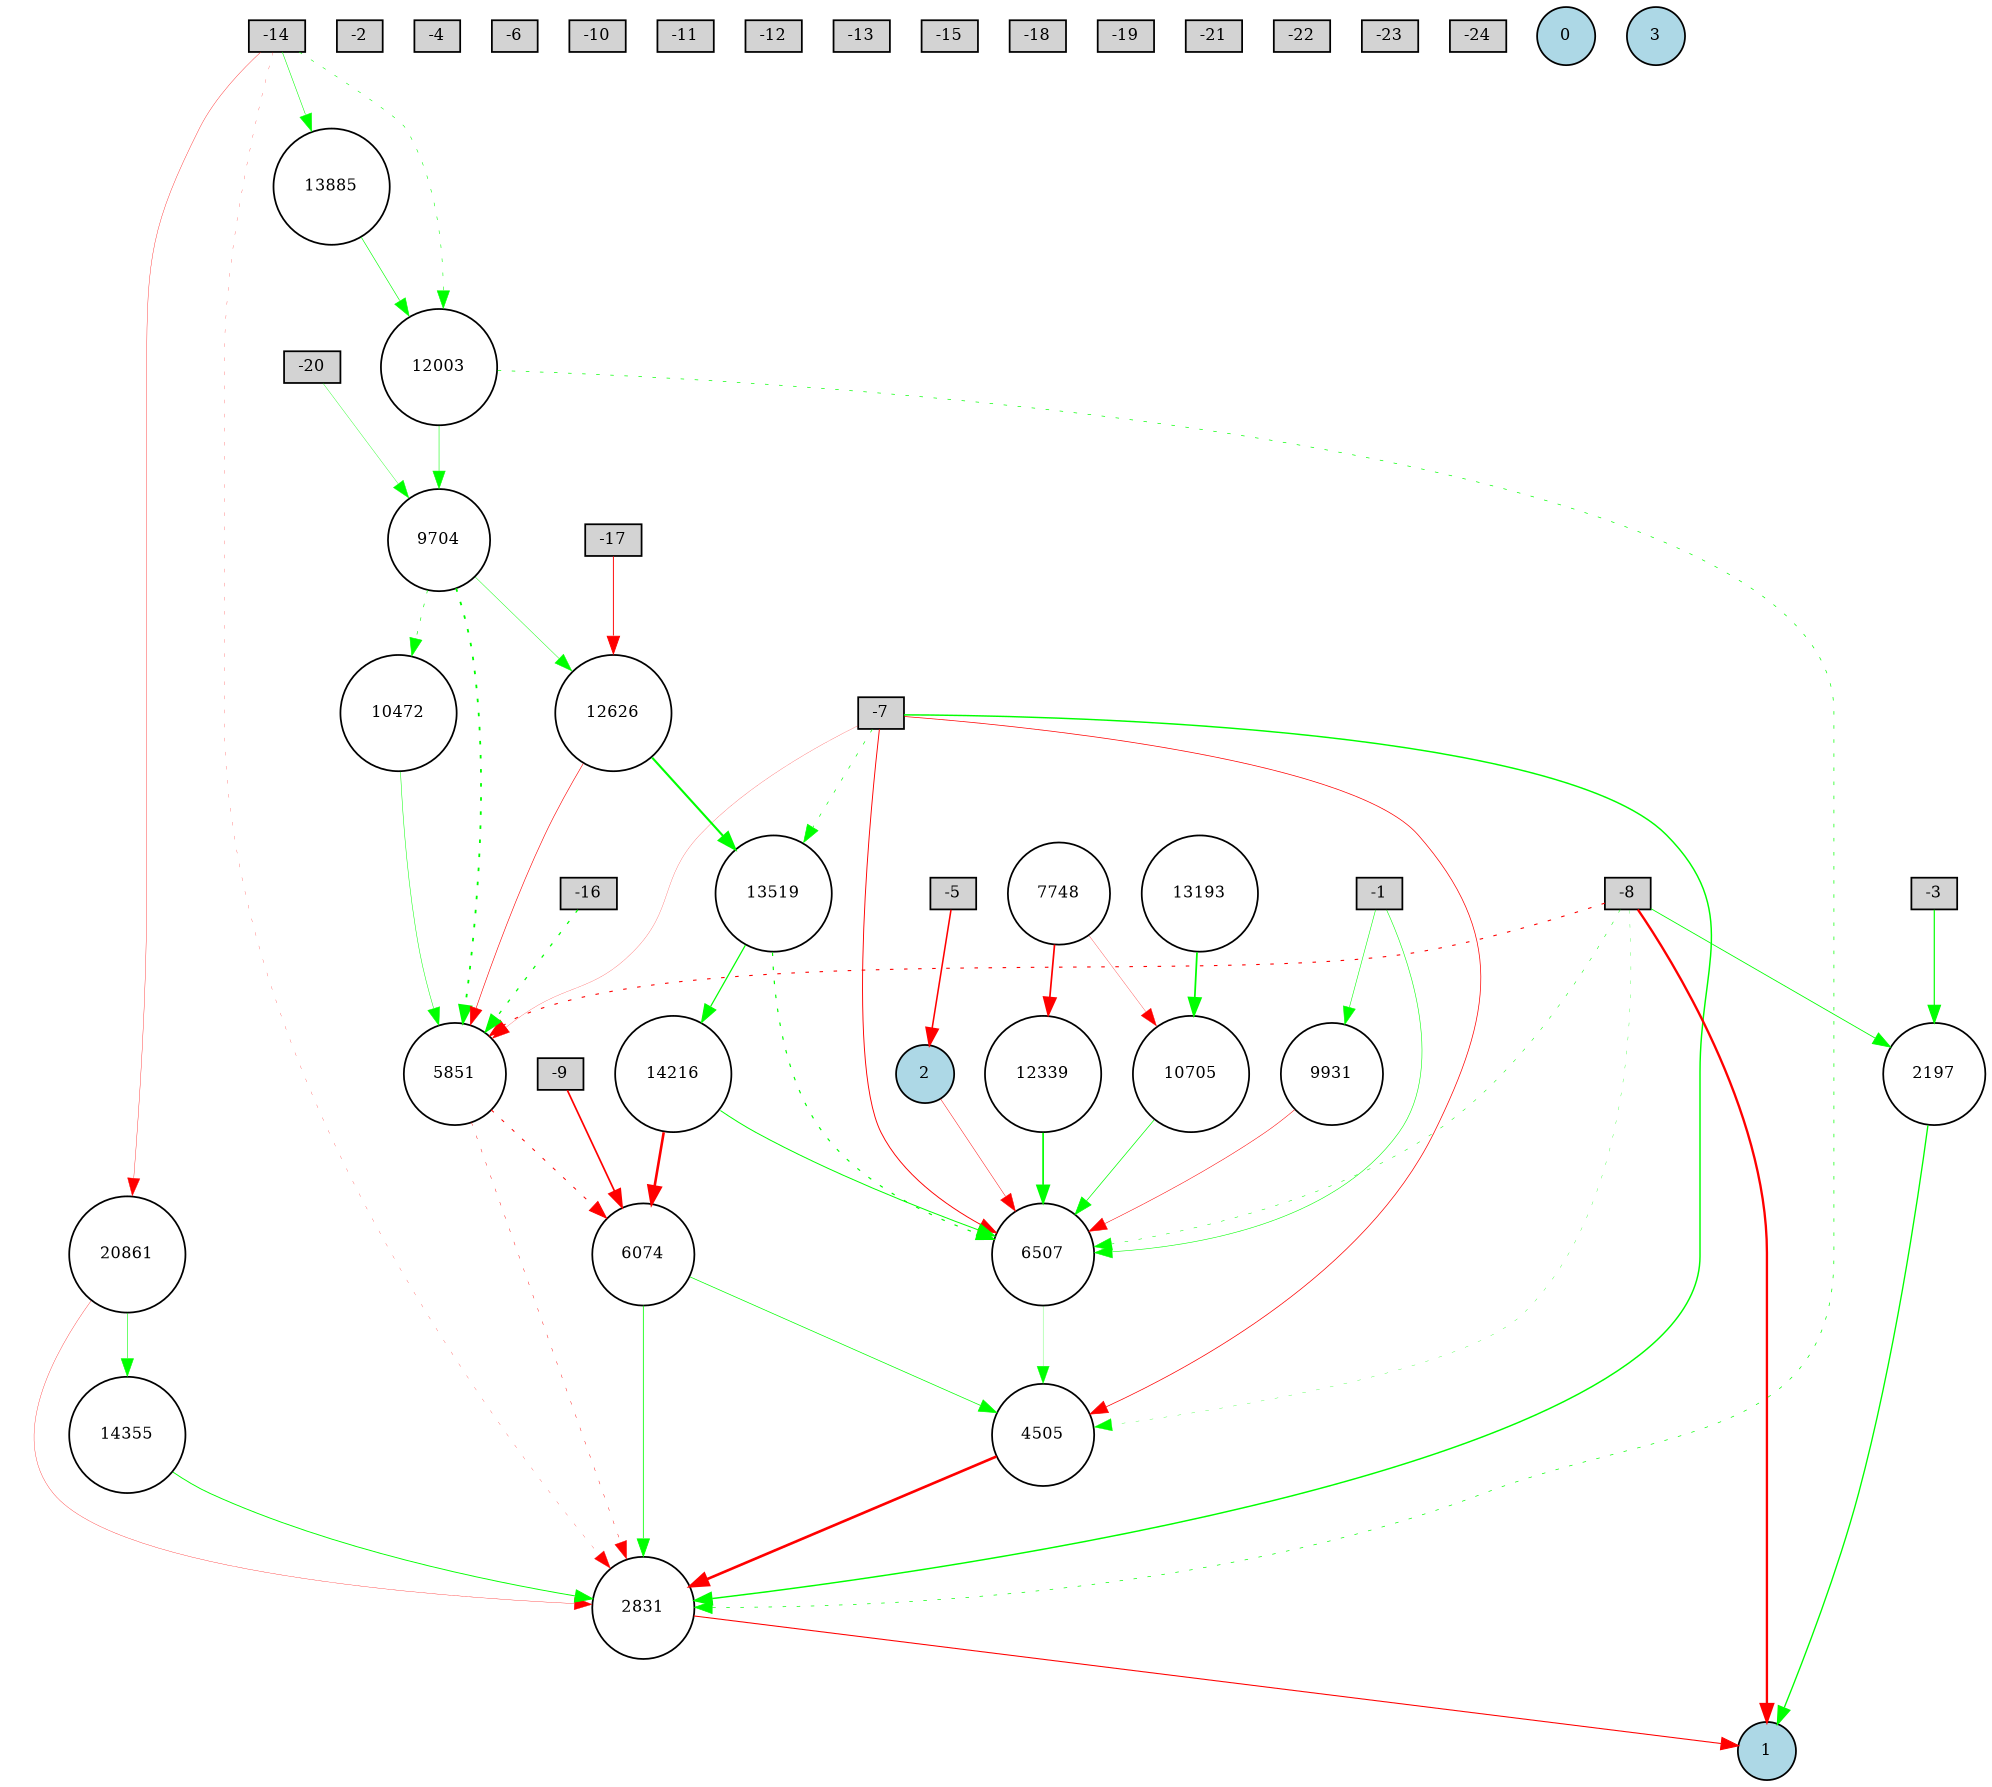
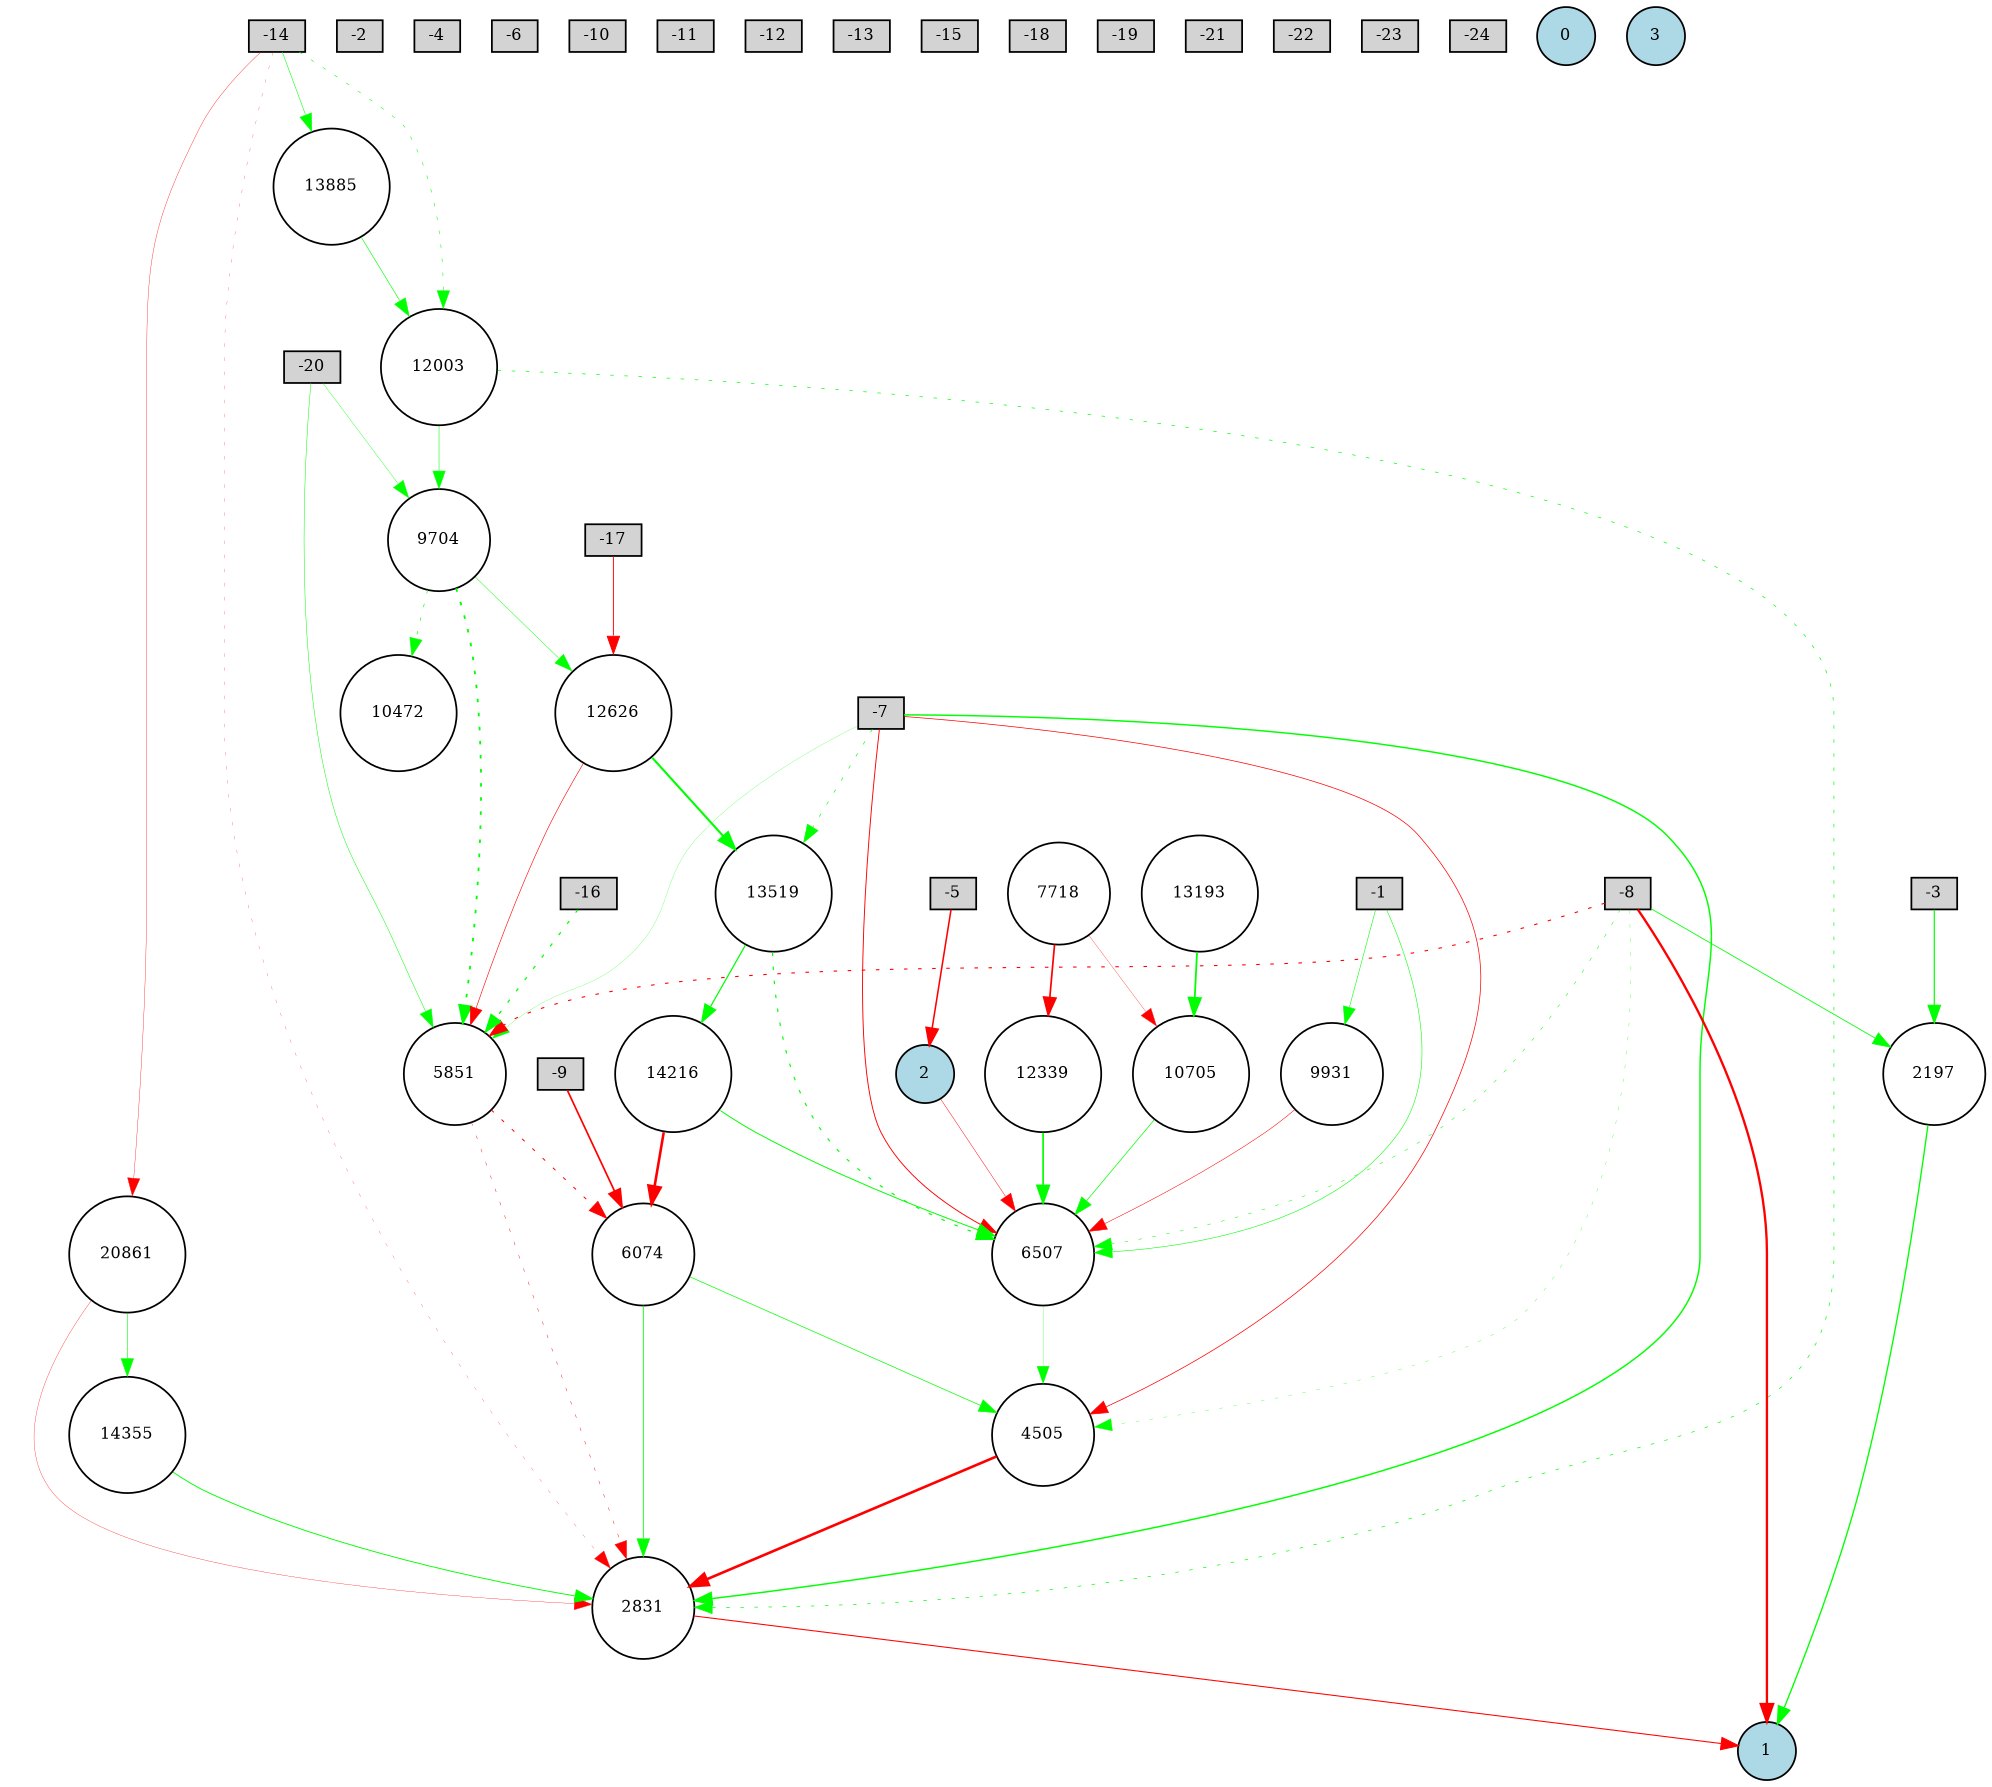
(675, 873) -> (675, 873)
(410, 891) -> (314, 708)
(1059, 894) -> (1059, 894)
